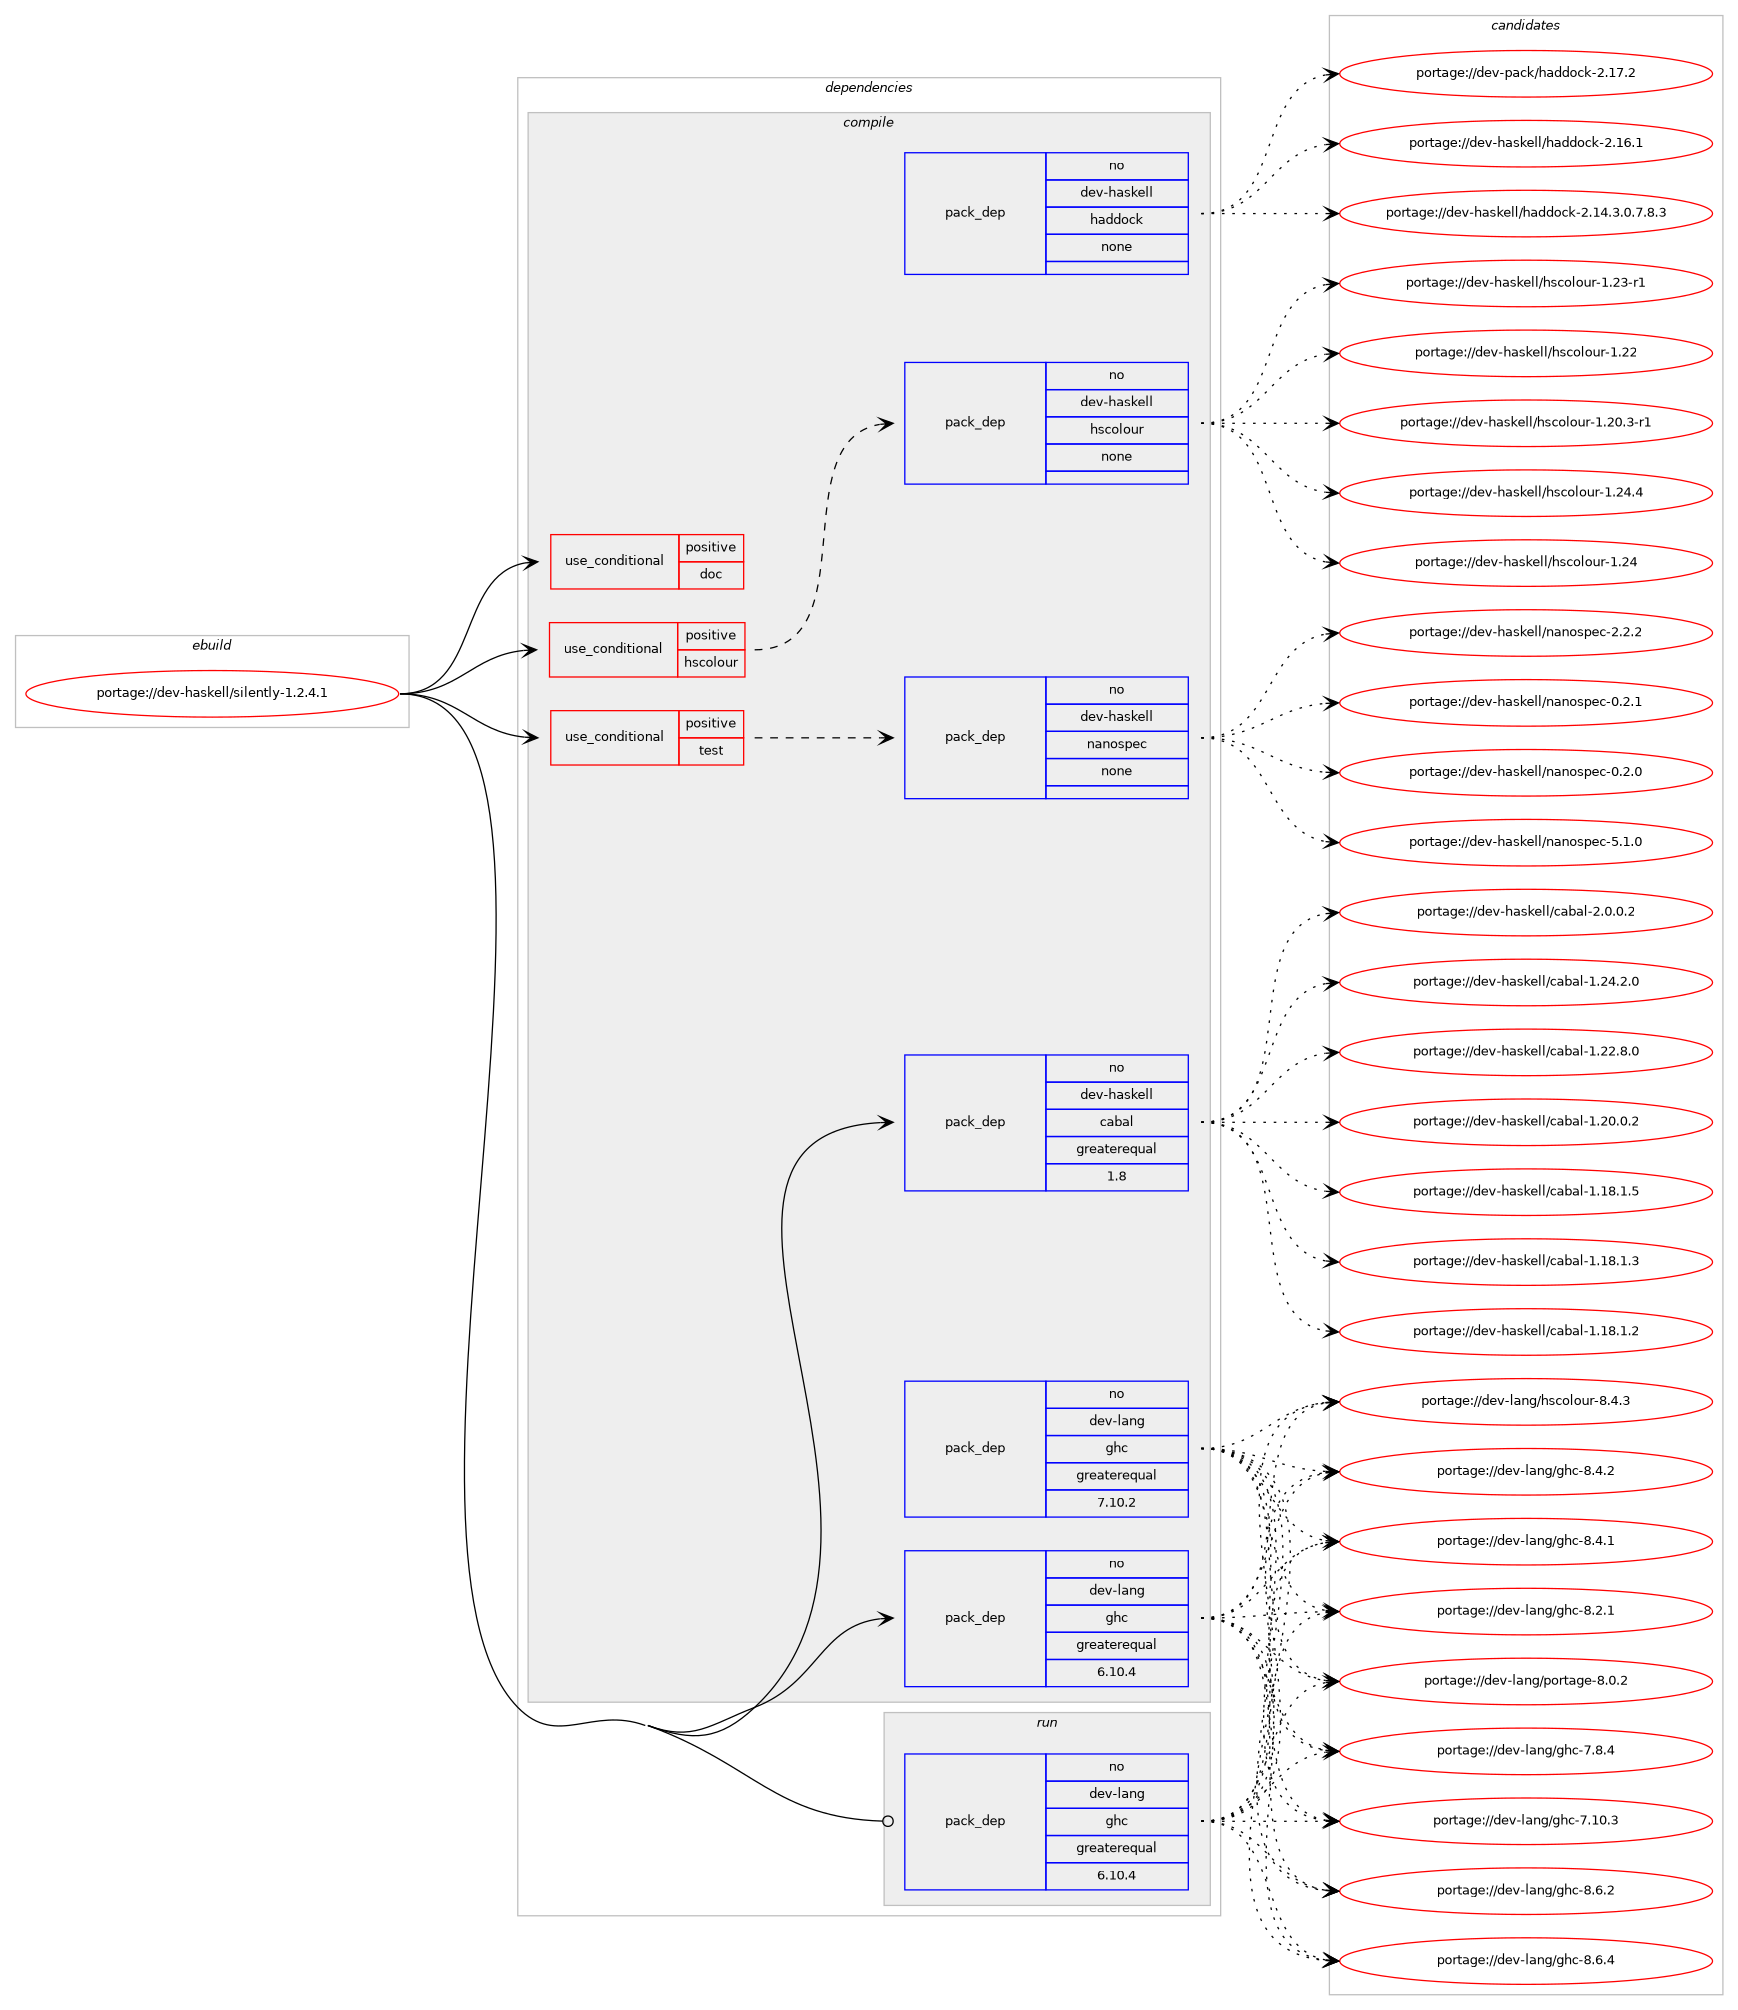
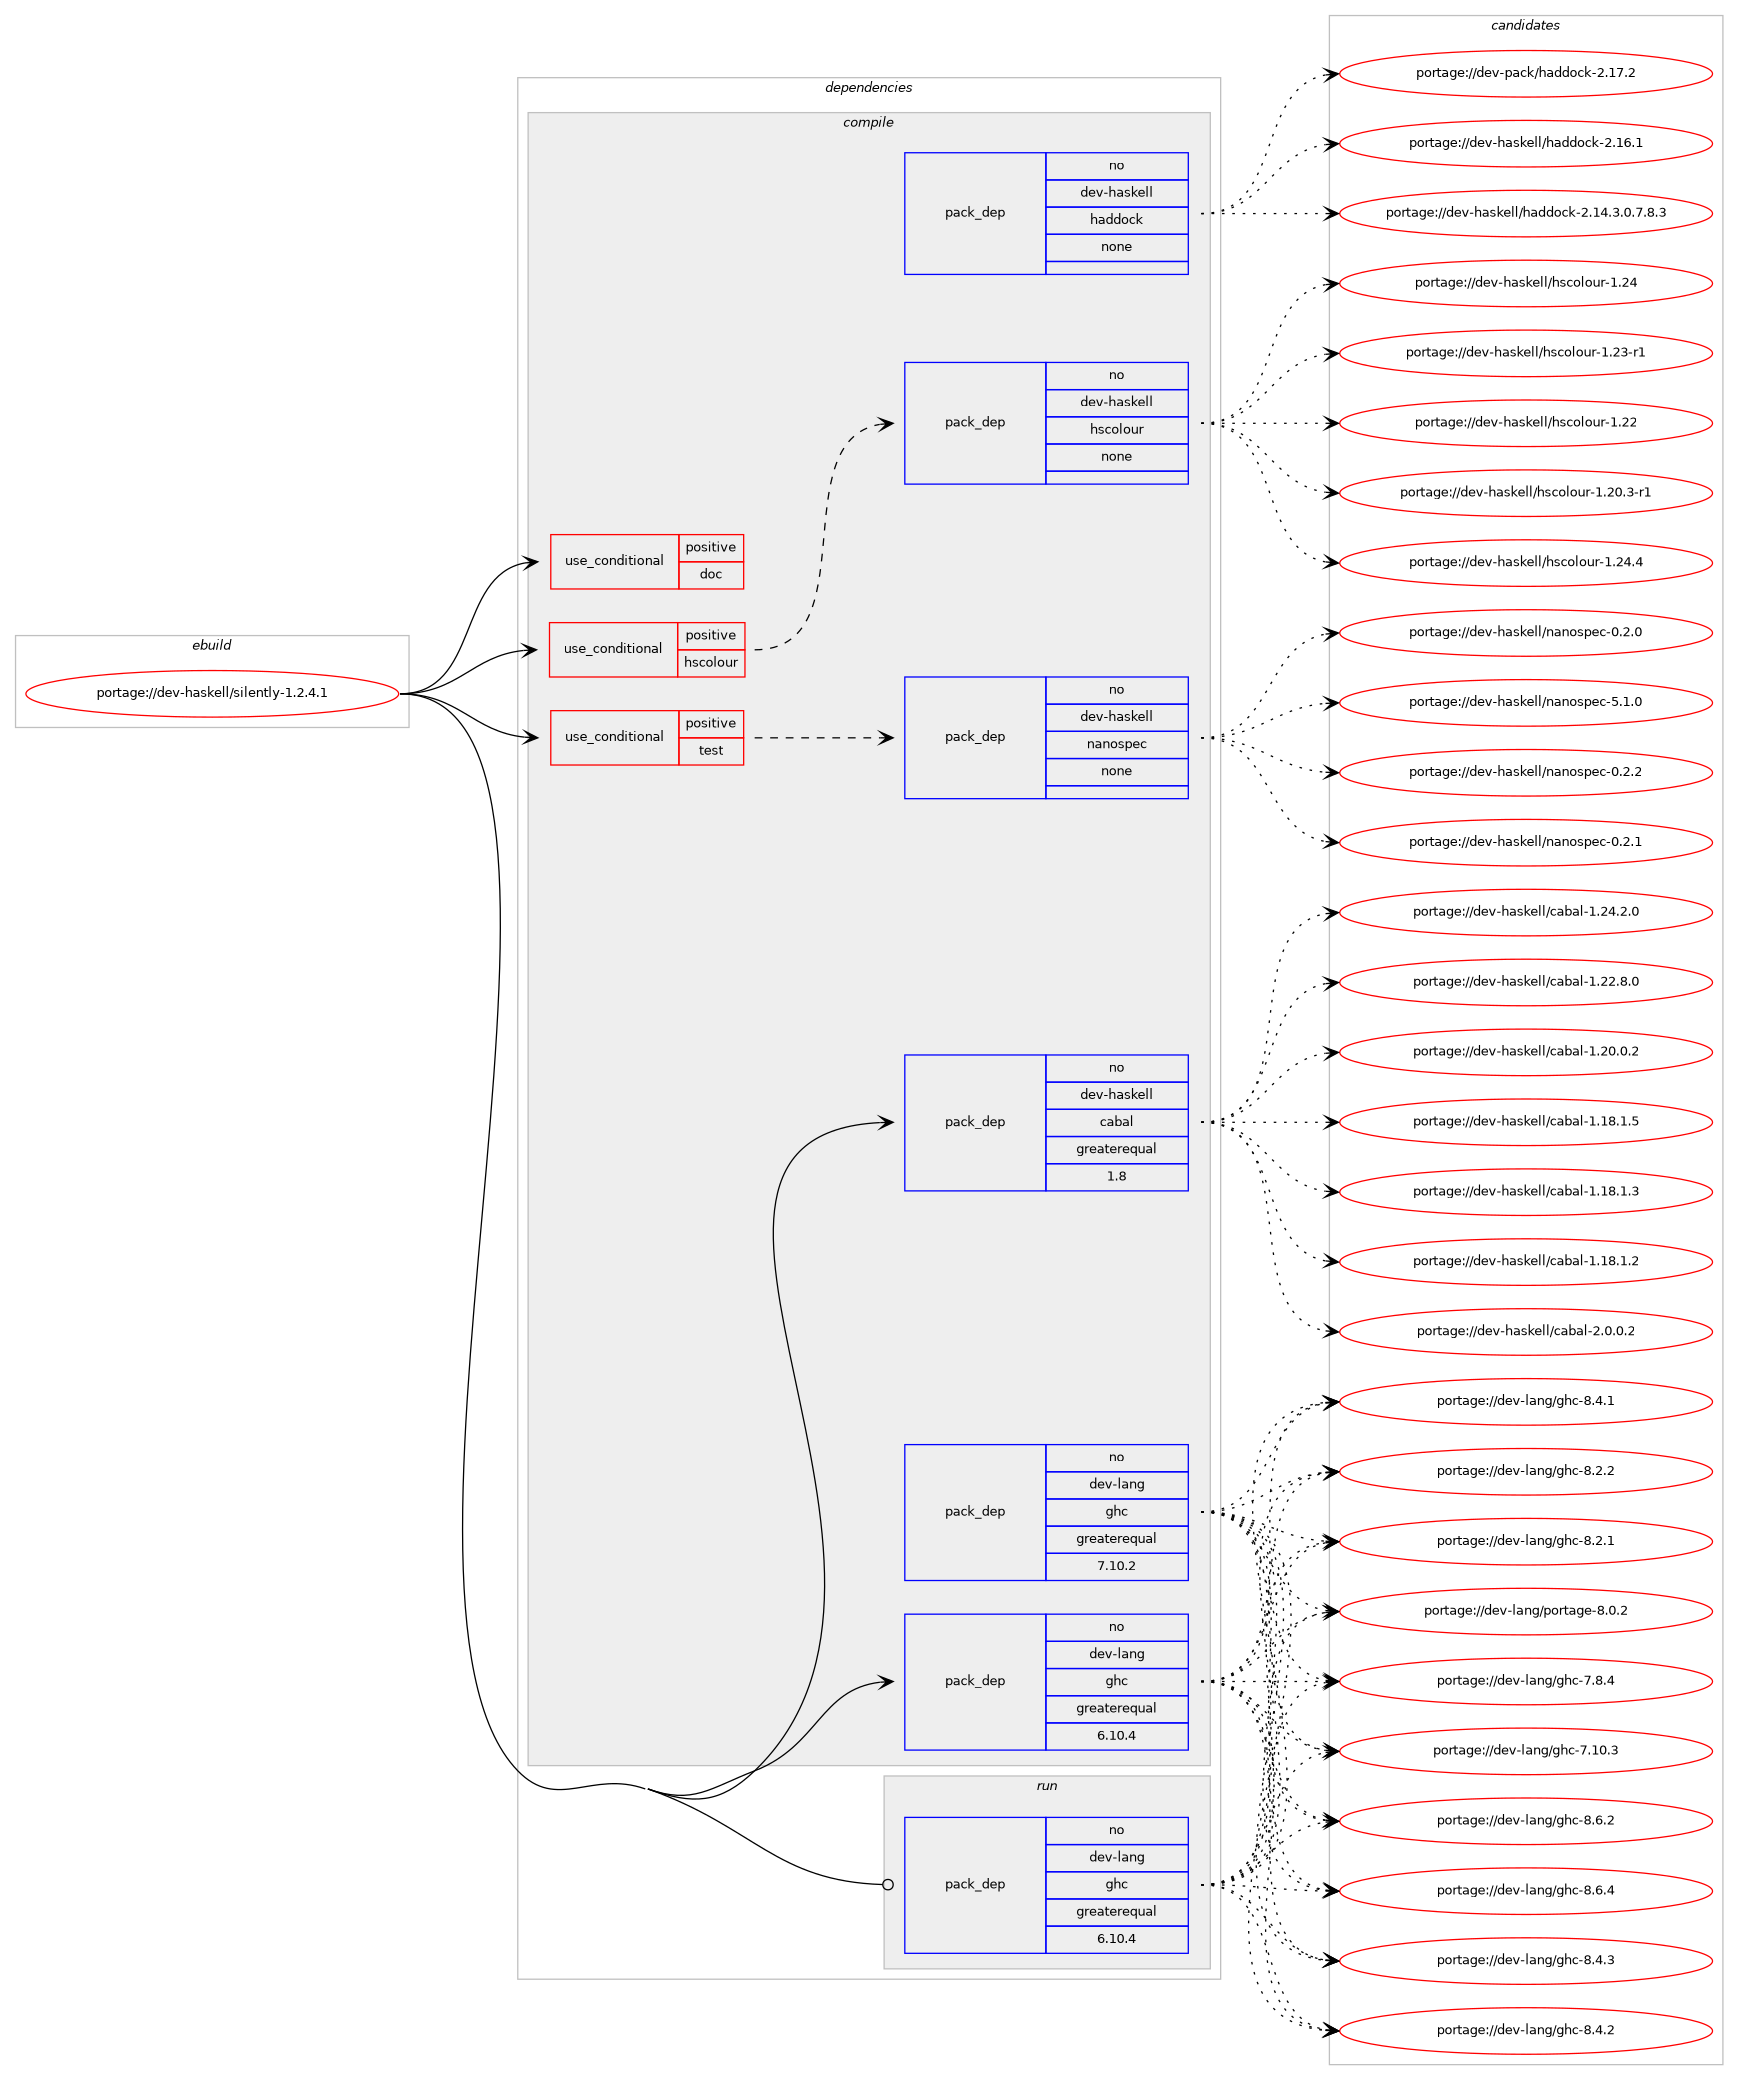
(1526, 633) -> (1526, 773)
(1526, 1402) -> (1526, 1961)
none -> (1526, 1472)
